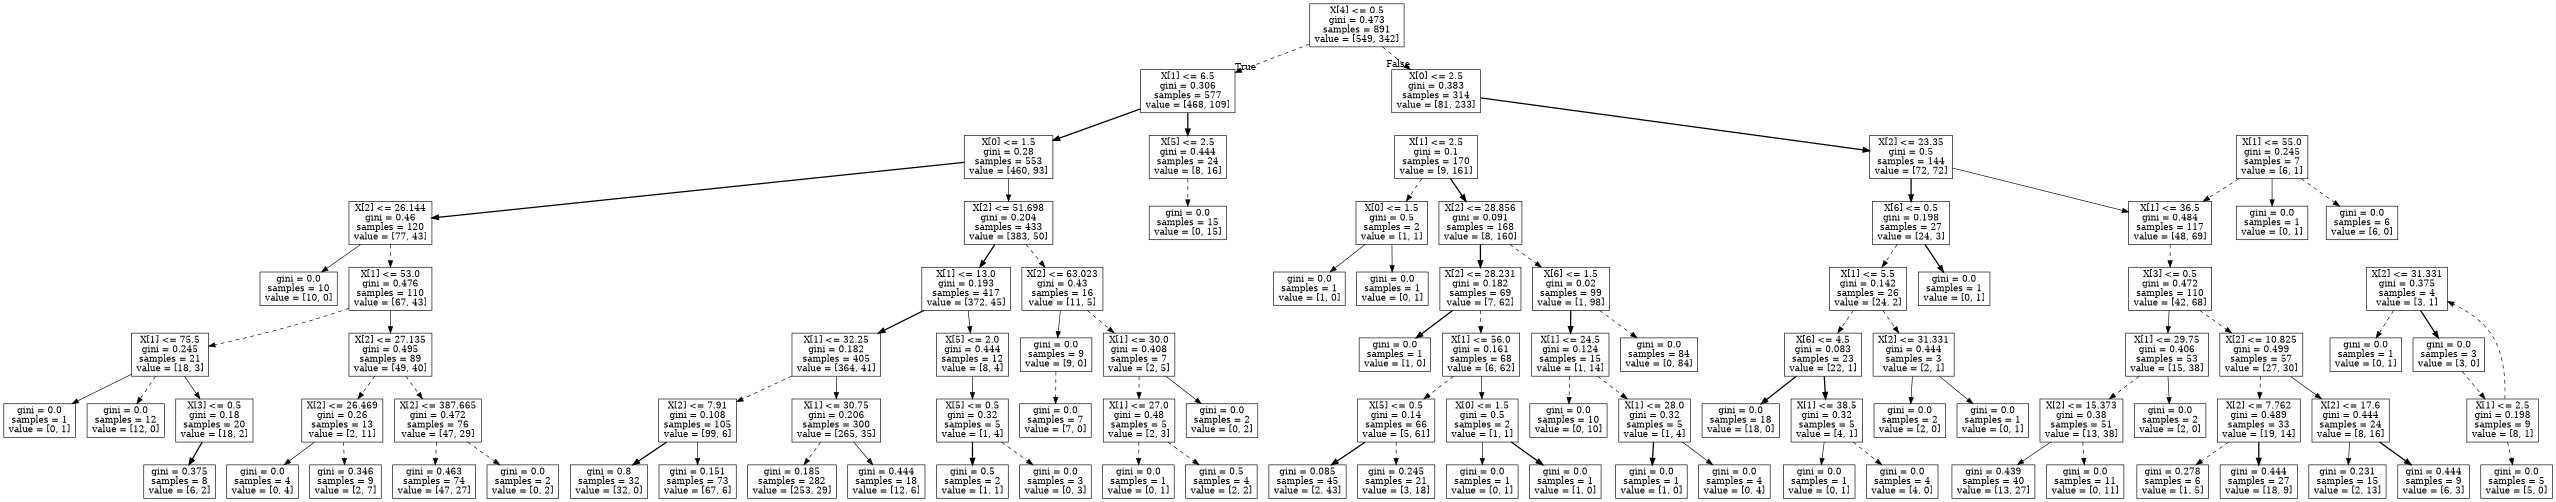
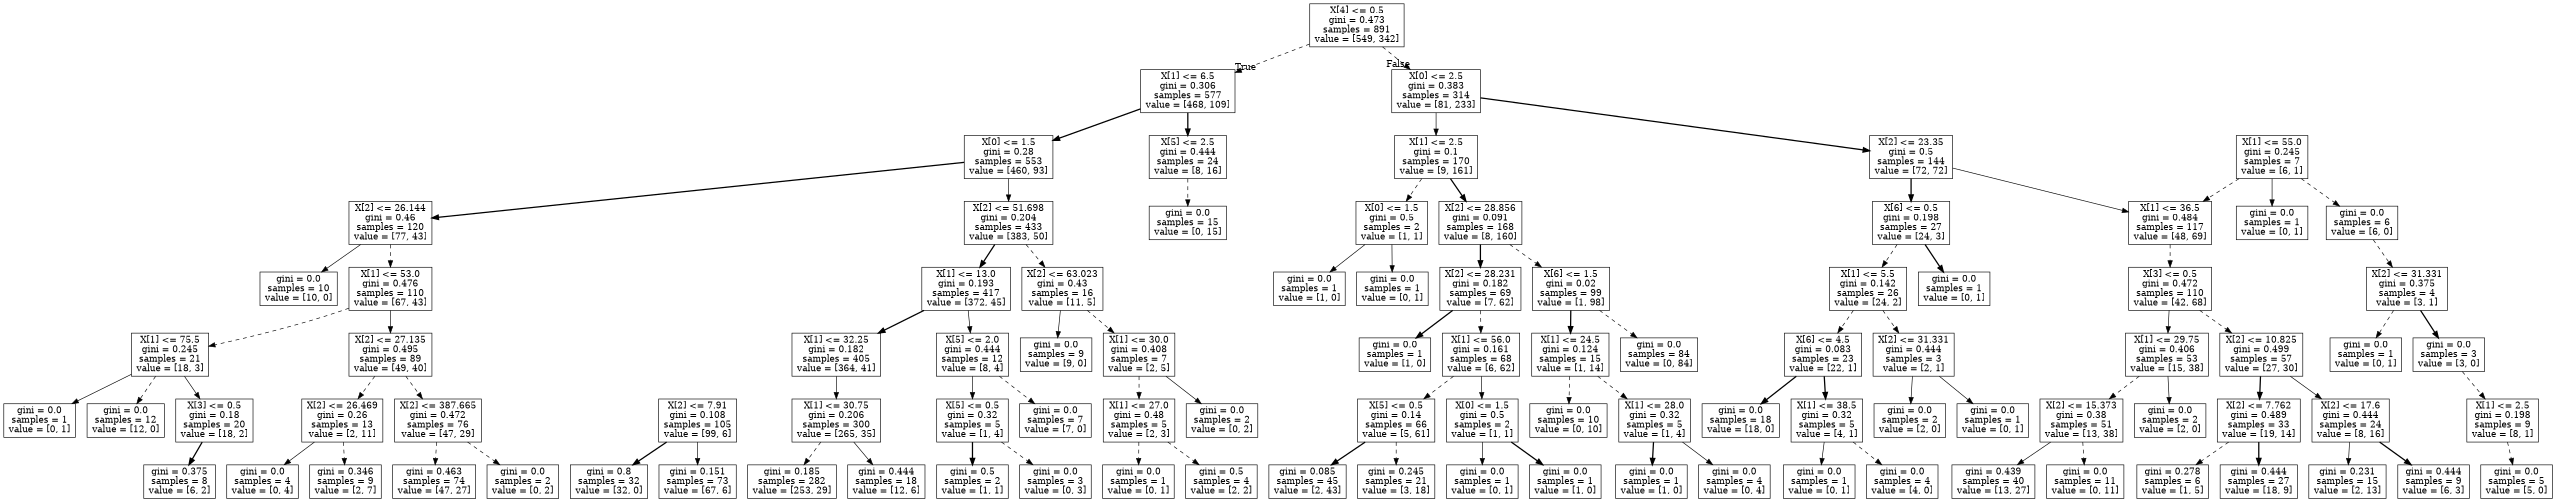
none -> (1436, 121)
(2496, 342) -> (2381, 251)
(1056, 384) -> (1014, 388)
(2260, 384) -> (2260, 384)
(767, 387) -> none
